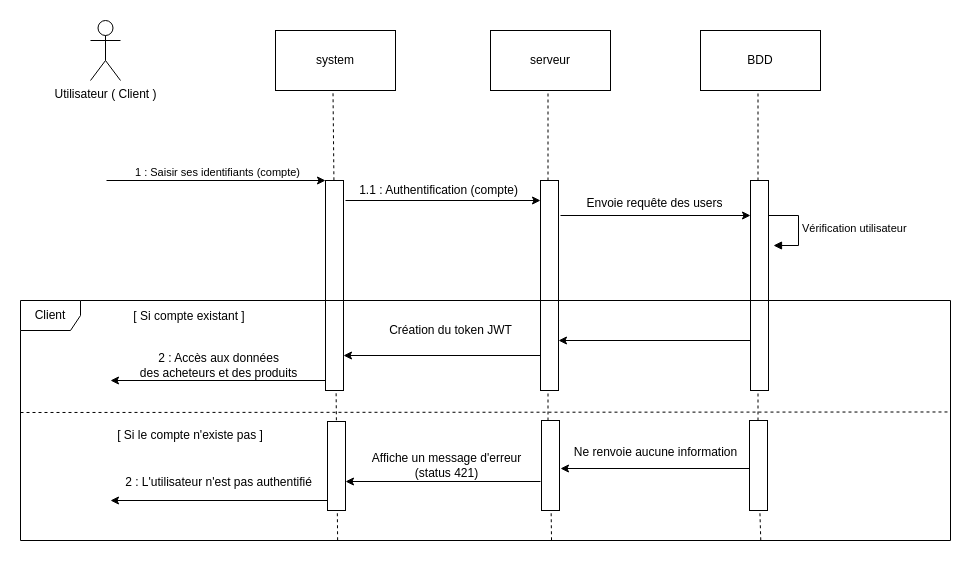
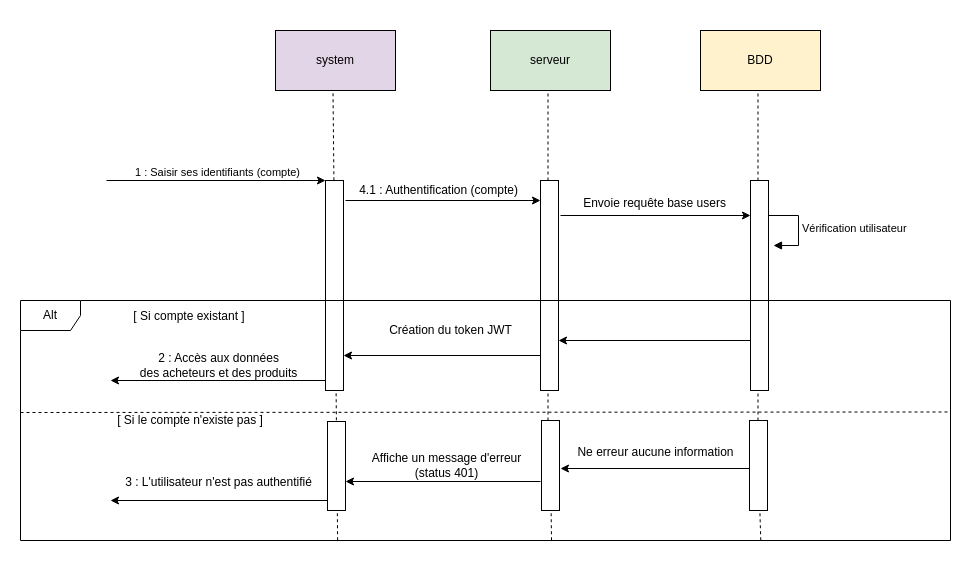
(106, 51) -> none
(336, 61) -> (336, 61)
(551, 61) -> (551, 61)
(761, 61) -> (761, 61)
(439, 191) -> (439, 191)
(655, 204) -> (655, 204)
(51, 316) -> (51, 316)
(191, 436) -> (191, 421)
(656, 453) -> (656, 453)
(447, 466) -> (447, 466)
(219, 483) -> (219, 483)
